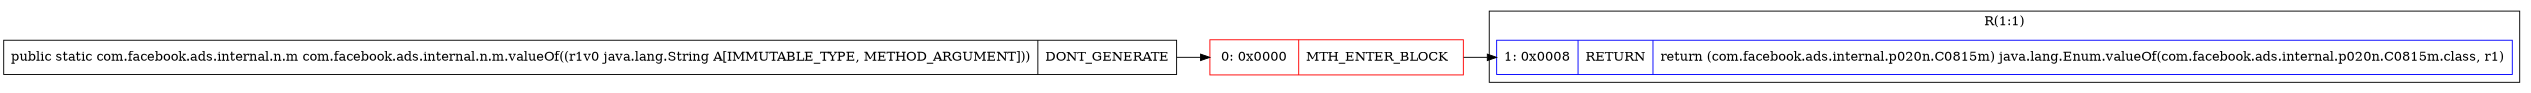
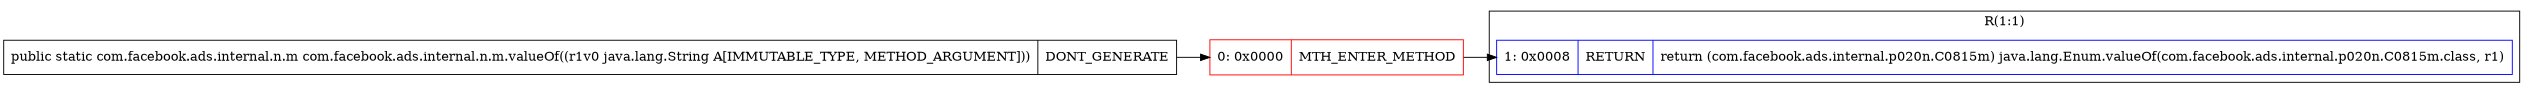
(1377, 57) -> (1377, 57)
